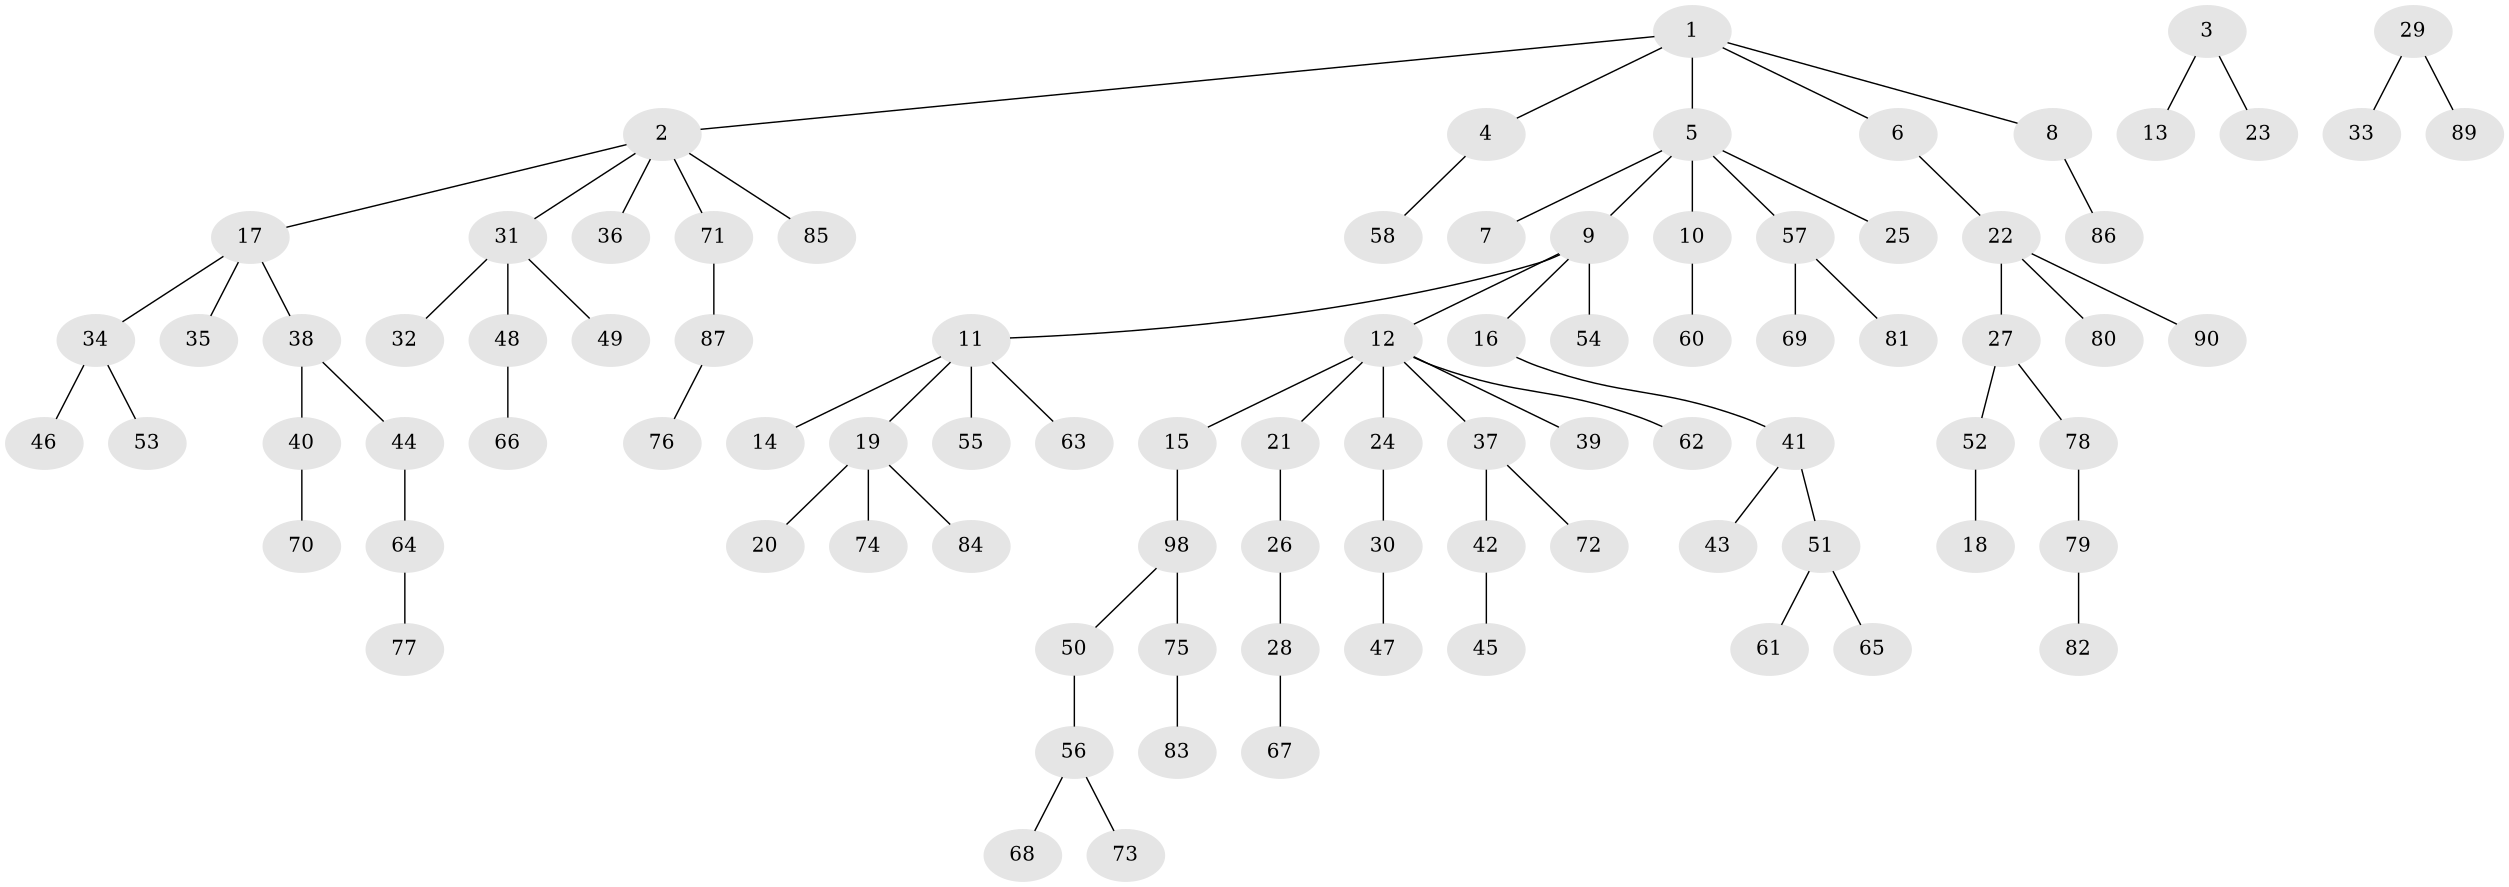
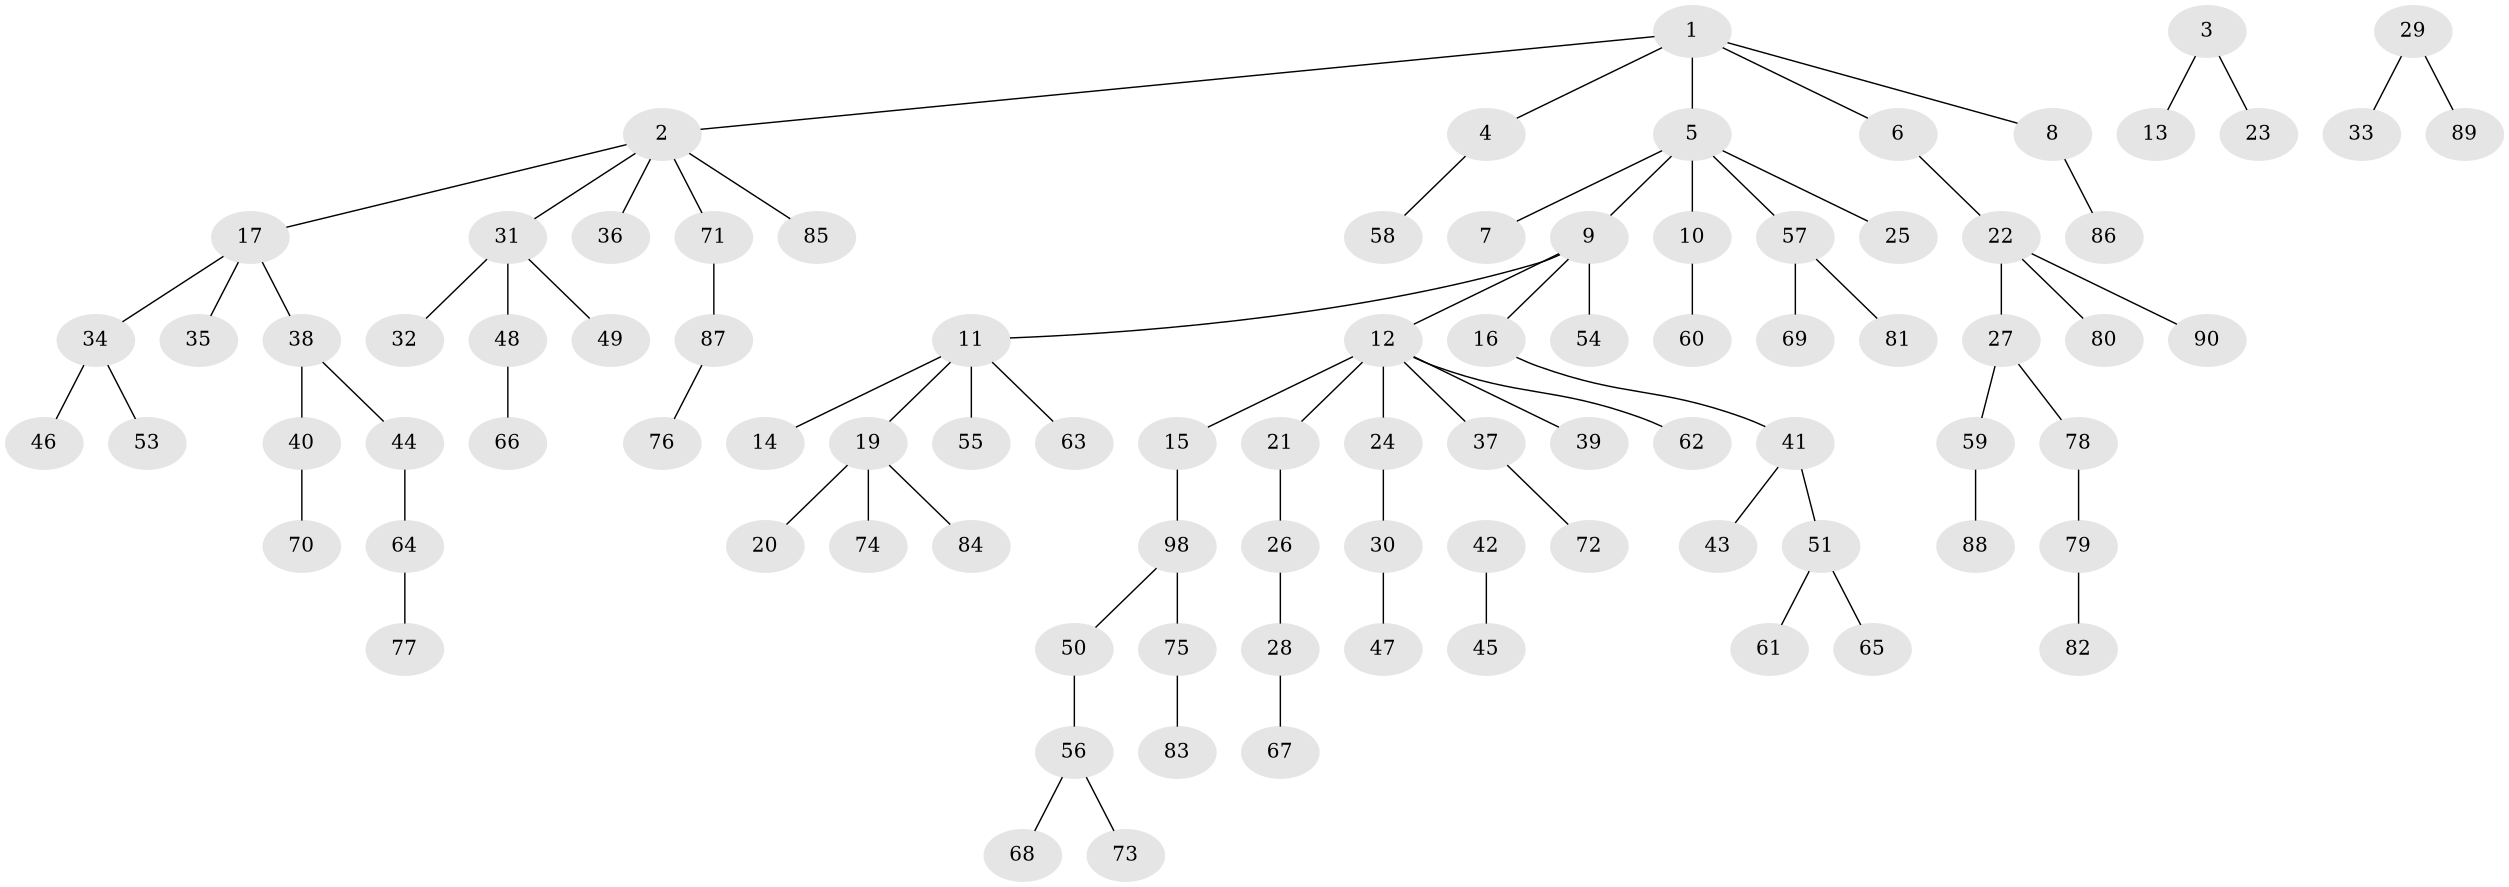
(1976, 443) -> (1976, 443)
(1486, 495) -> none
(1976, 546) -> (1976, 546)
